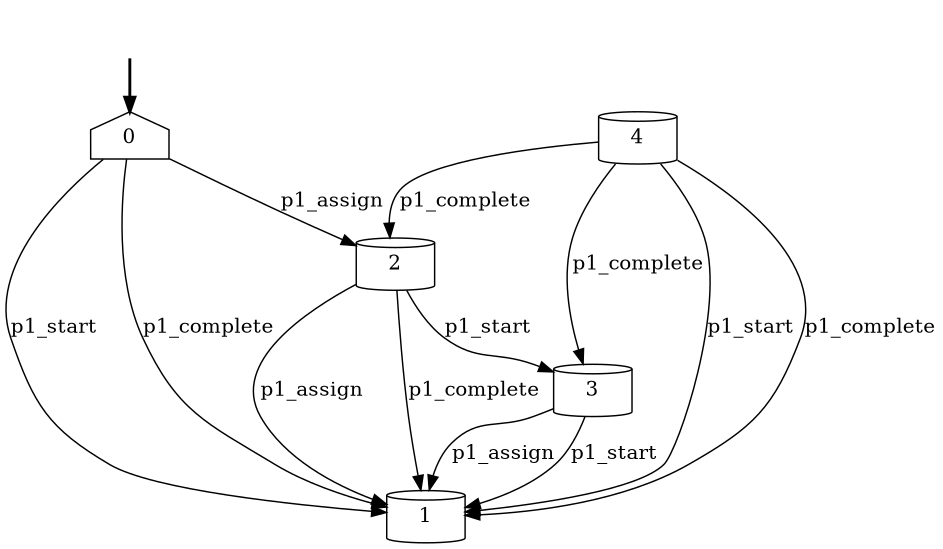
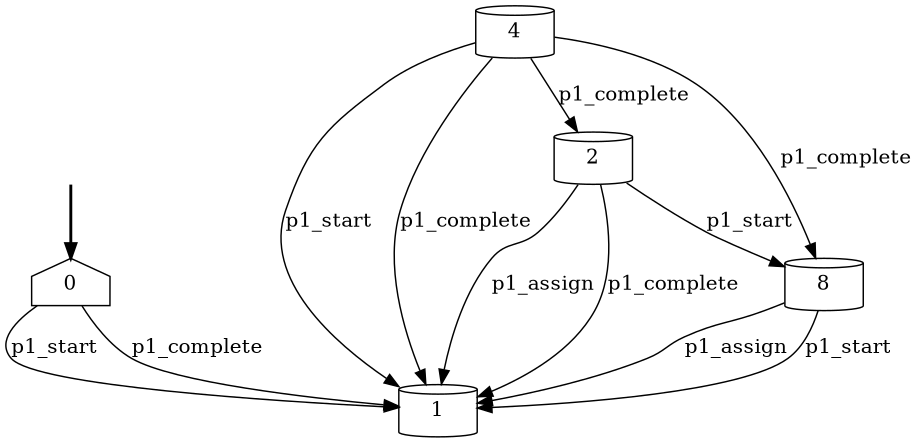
(255, 200) -> none
(593, 390) -> (824, 284)
